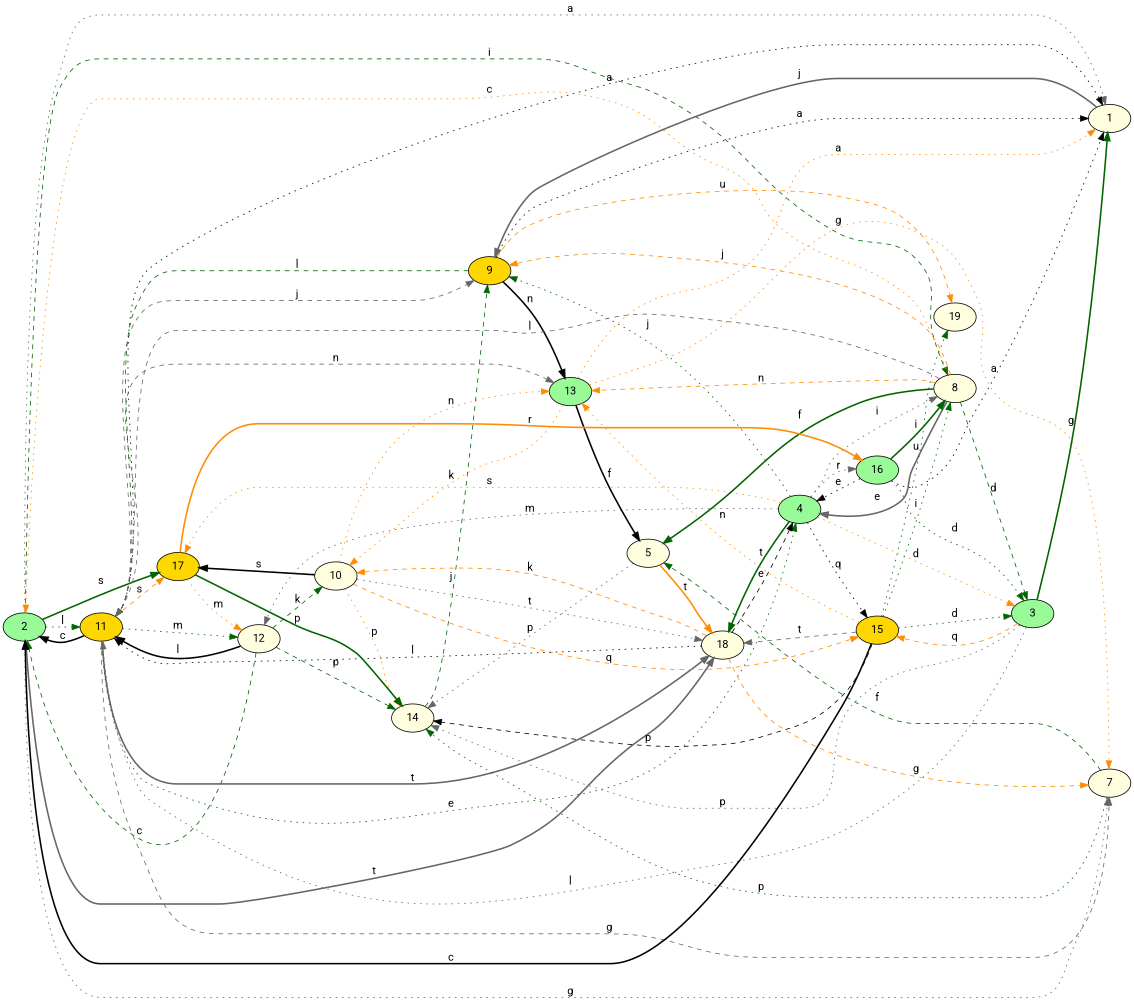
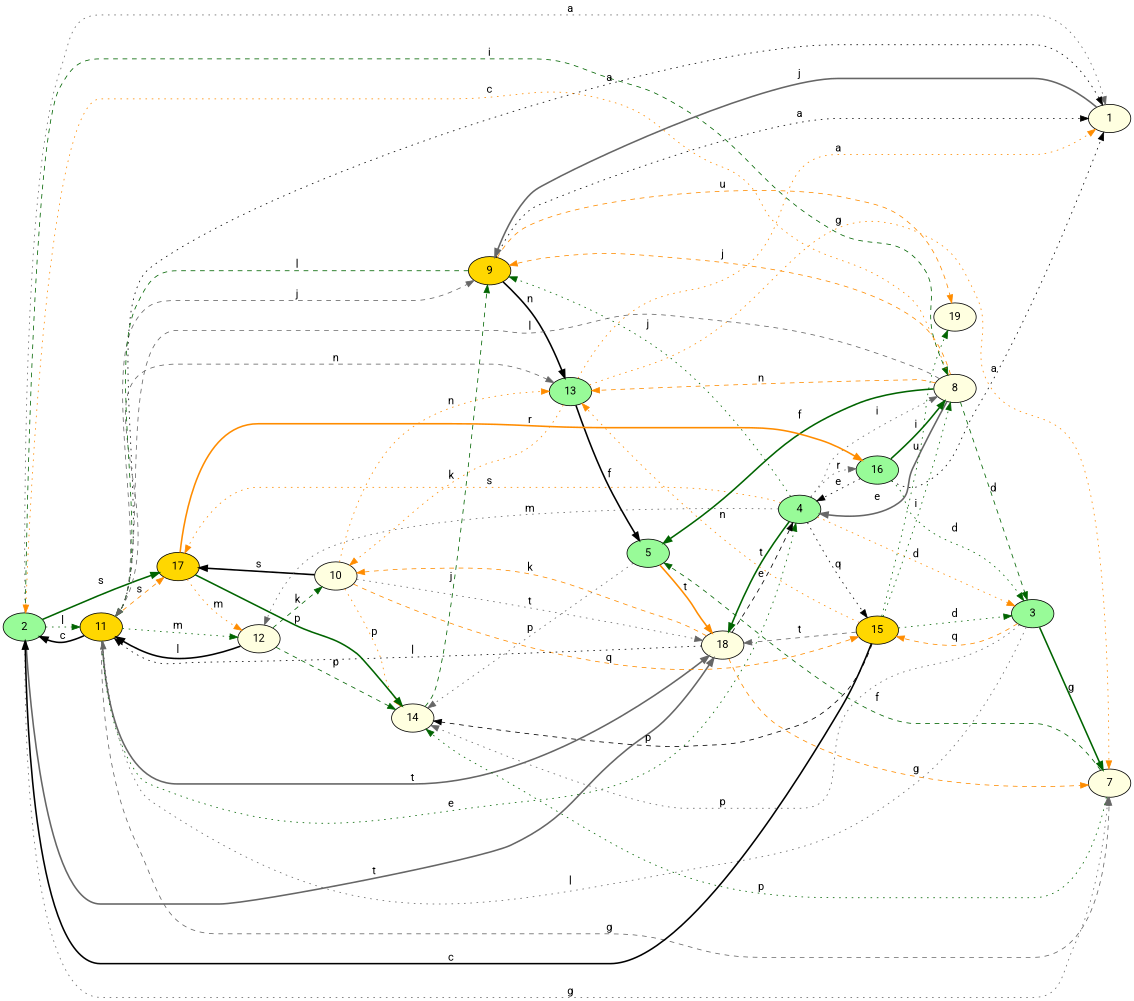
(1083, 372) -> (1070, 695)
(648, 553) -> (648, 553)
(150, 841) -> none
